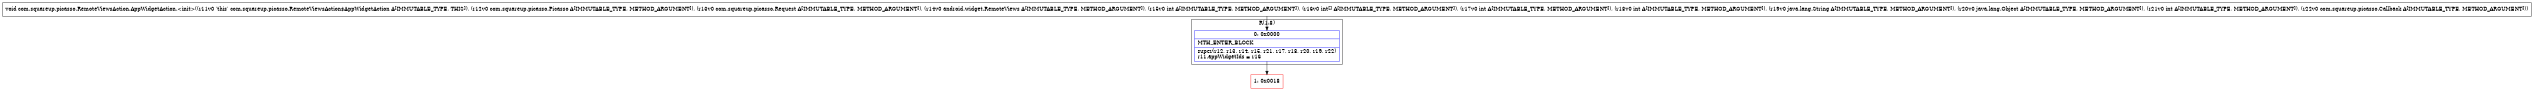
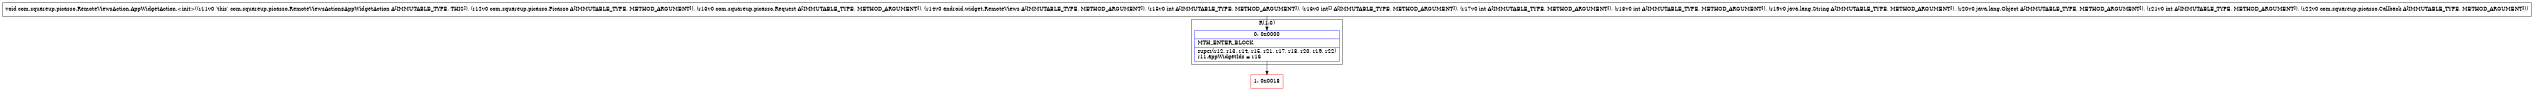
(1267, 23) -> (1267, 23)
